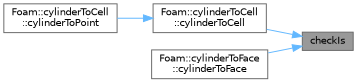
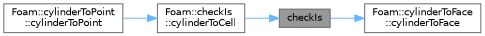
(60, 18) -> (63, 18)
(210, 18) -> (201, 18)
(280, 50) -> (342, 18)
